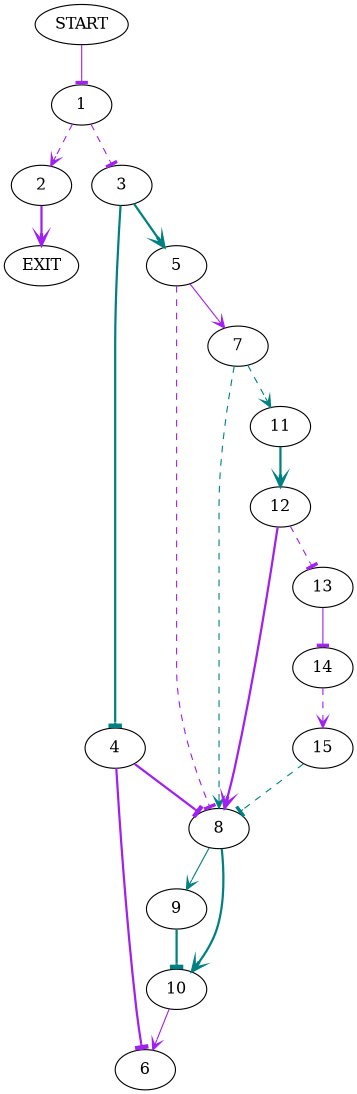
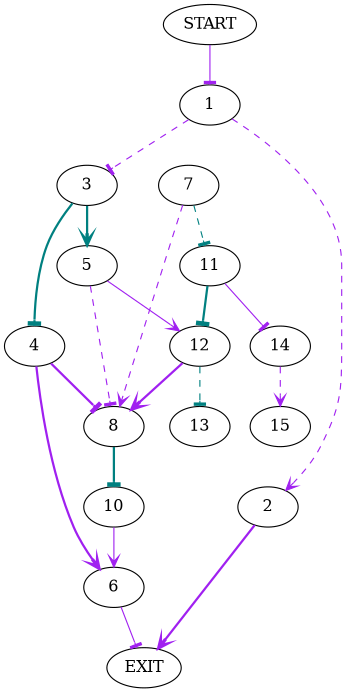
(204, 302) -> (139, 303)
(257, 381) -> (199, 223)
(280, 461) -> (205, 303)
(300, 545) -> (200, 384)
(219, 581) -> (153, 300)
none -> (128, 625)
(323, 625) -> (243, 304)
(273, 787) -> none
(126, 906) -> (54, 467)
(221, 908) -> (114, 464)
(177, 909) -> none
